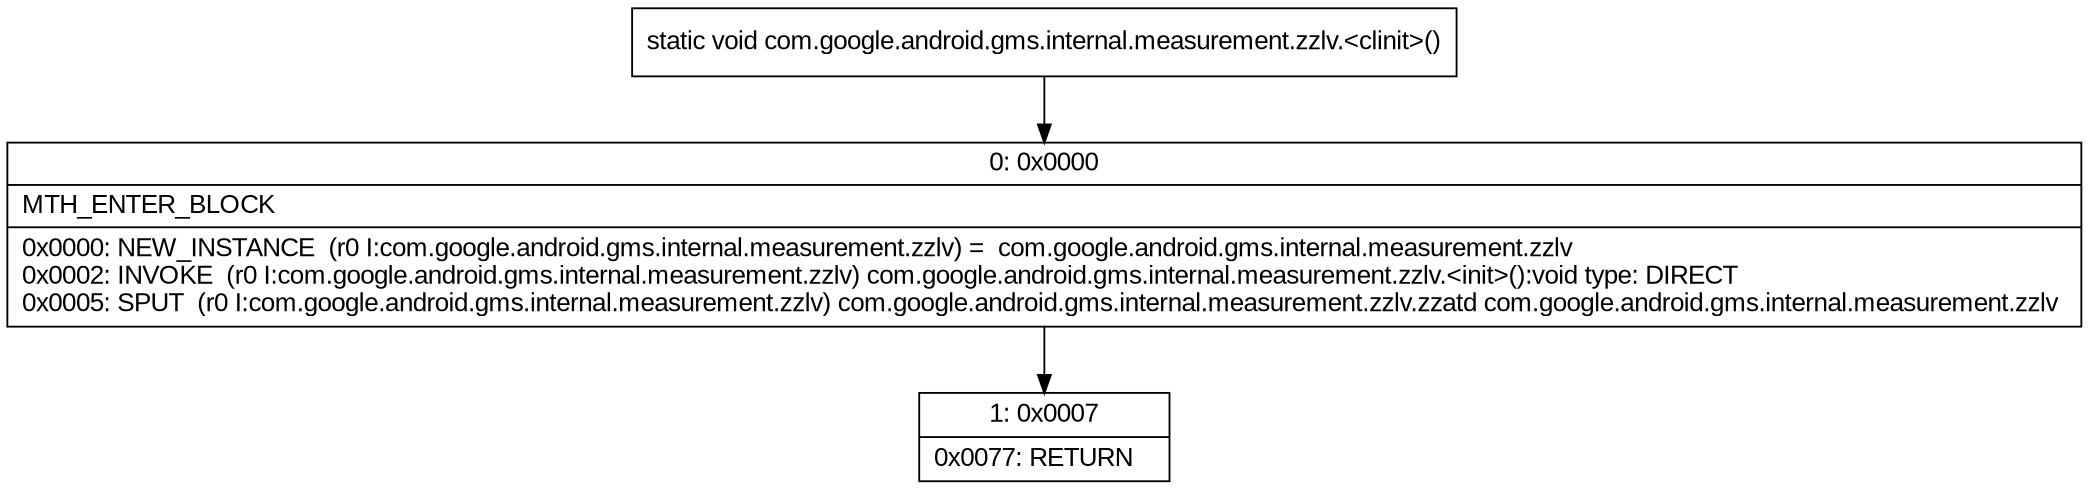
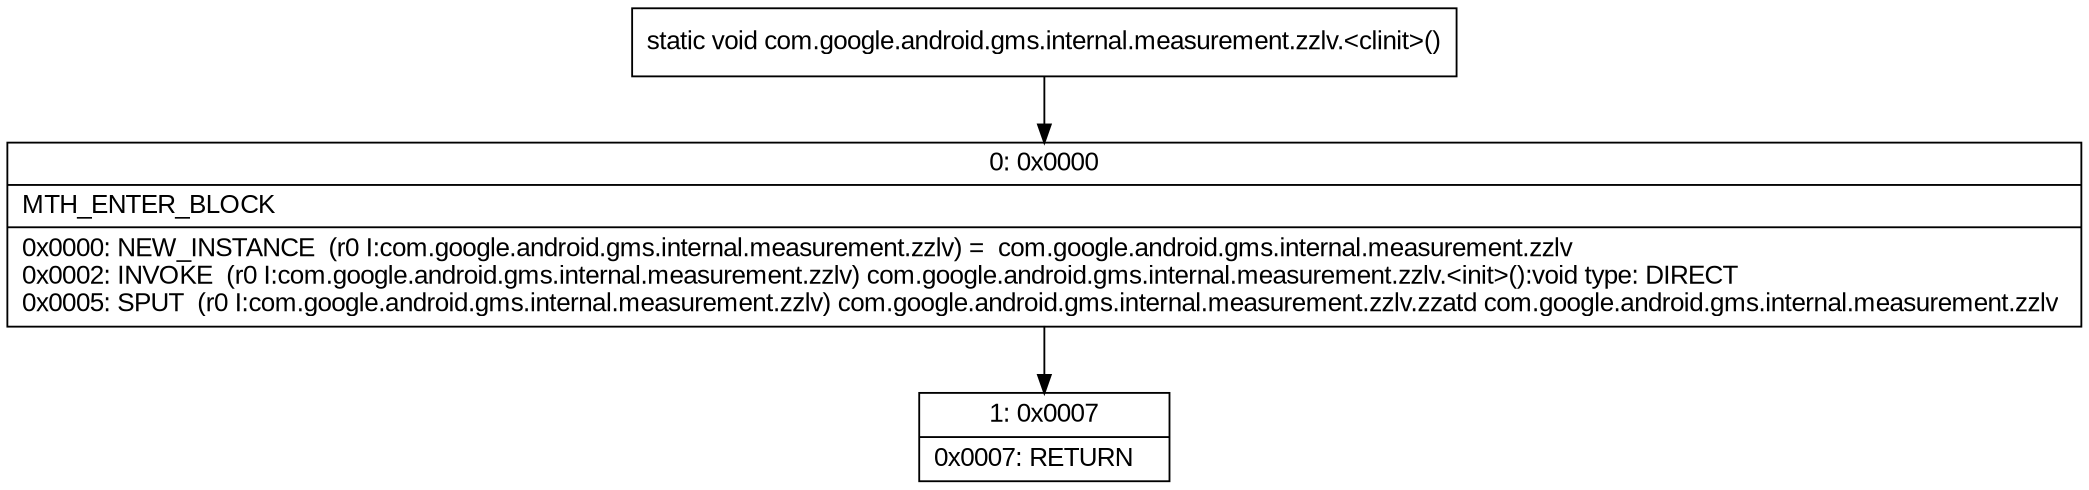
(1044, 458) -> (1044, 458)
